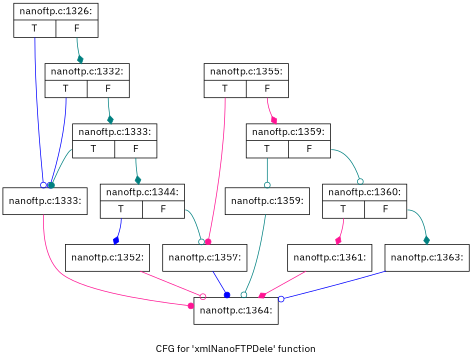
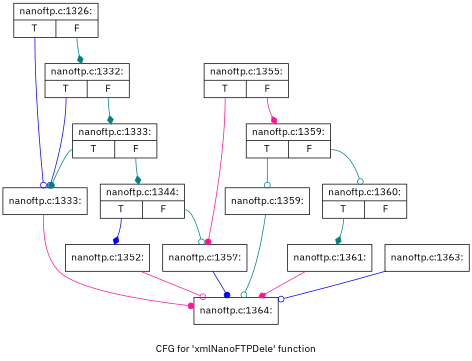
(421, 219) -> none
(343, 228) -> (343, 228)
